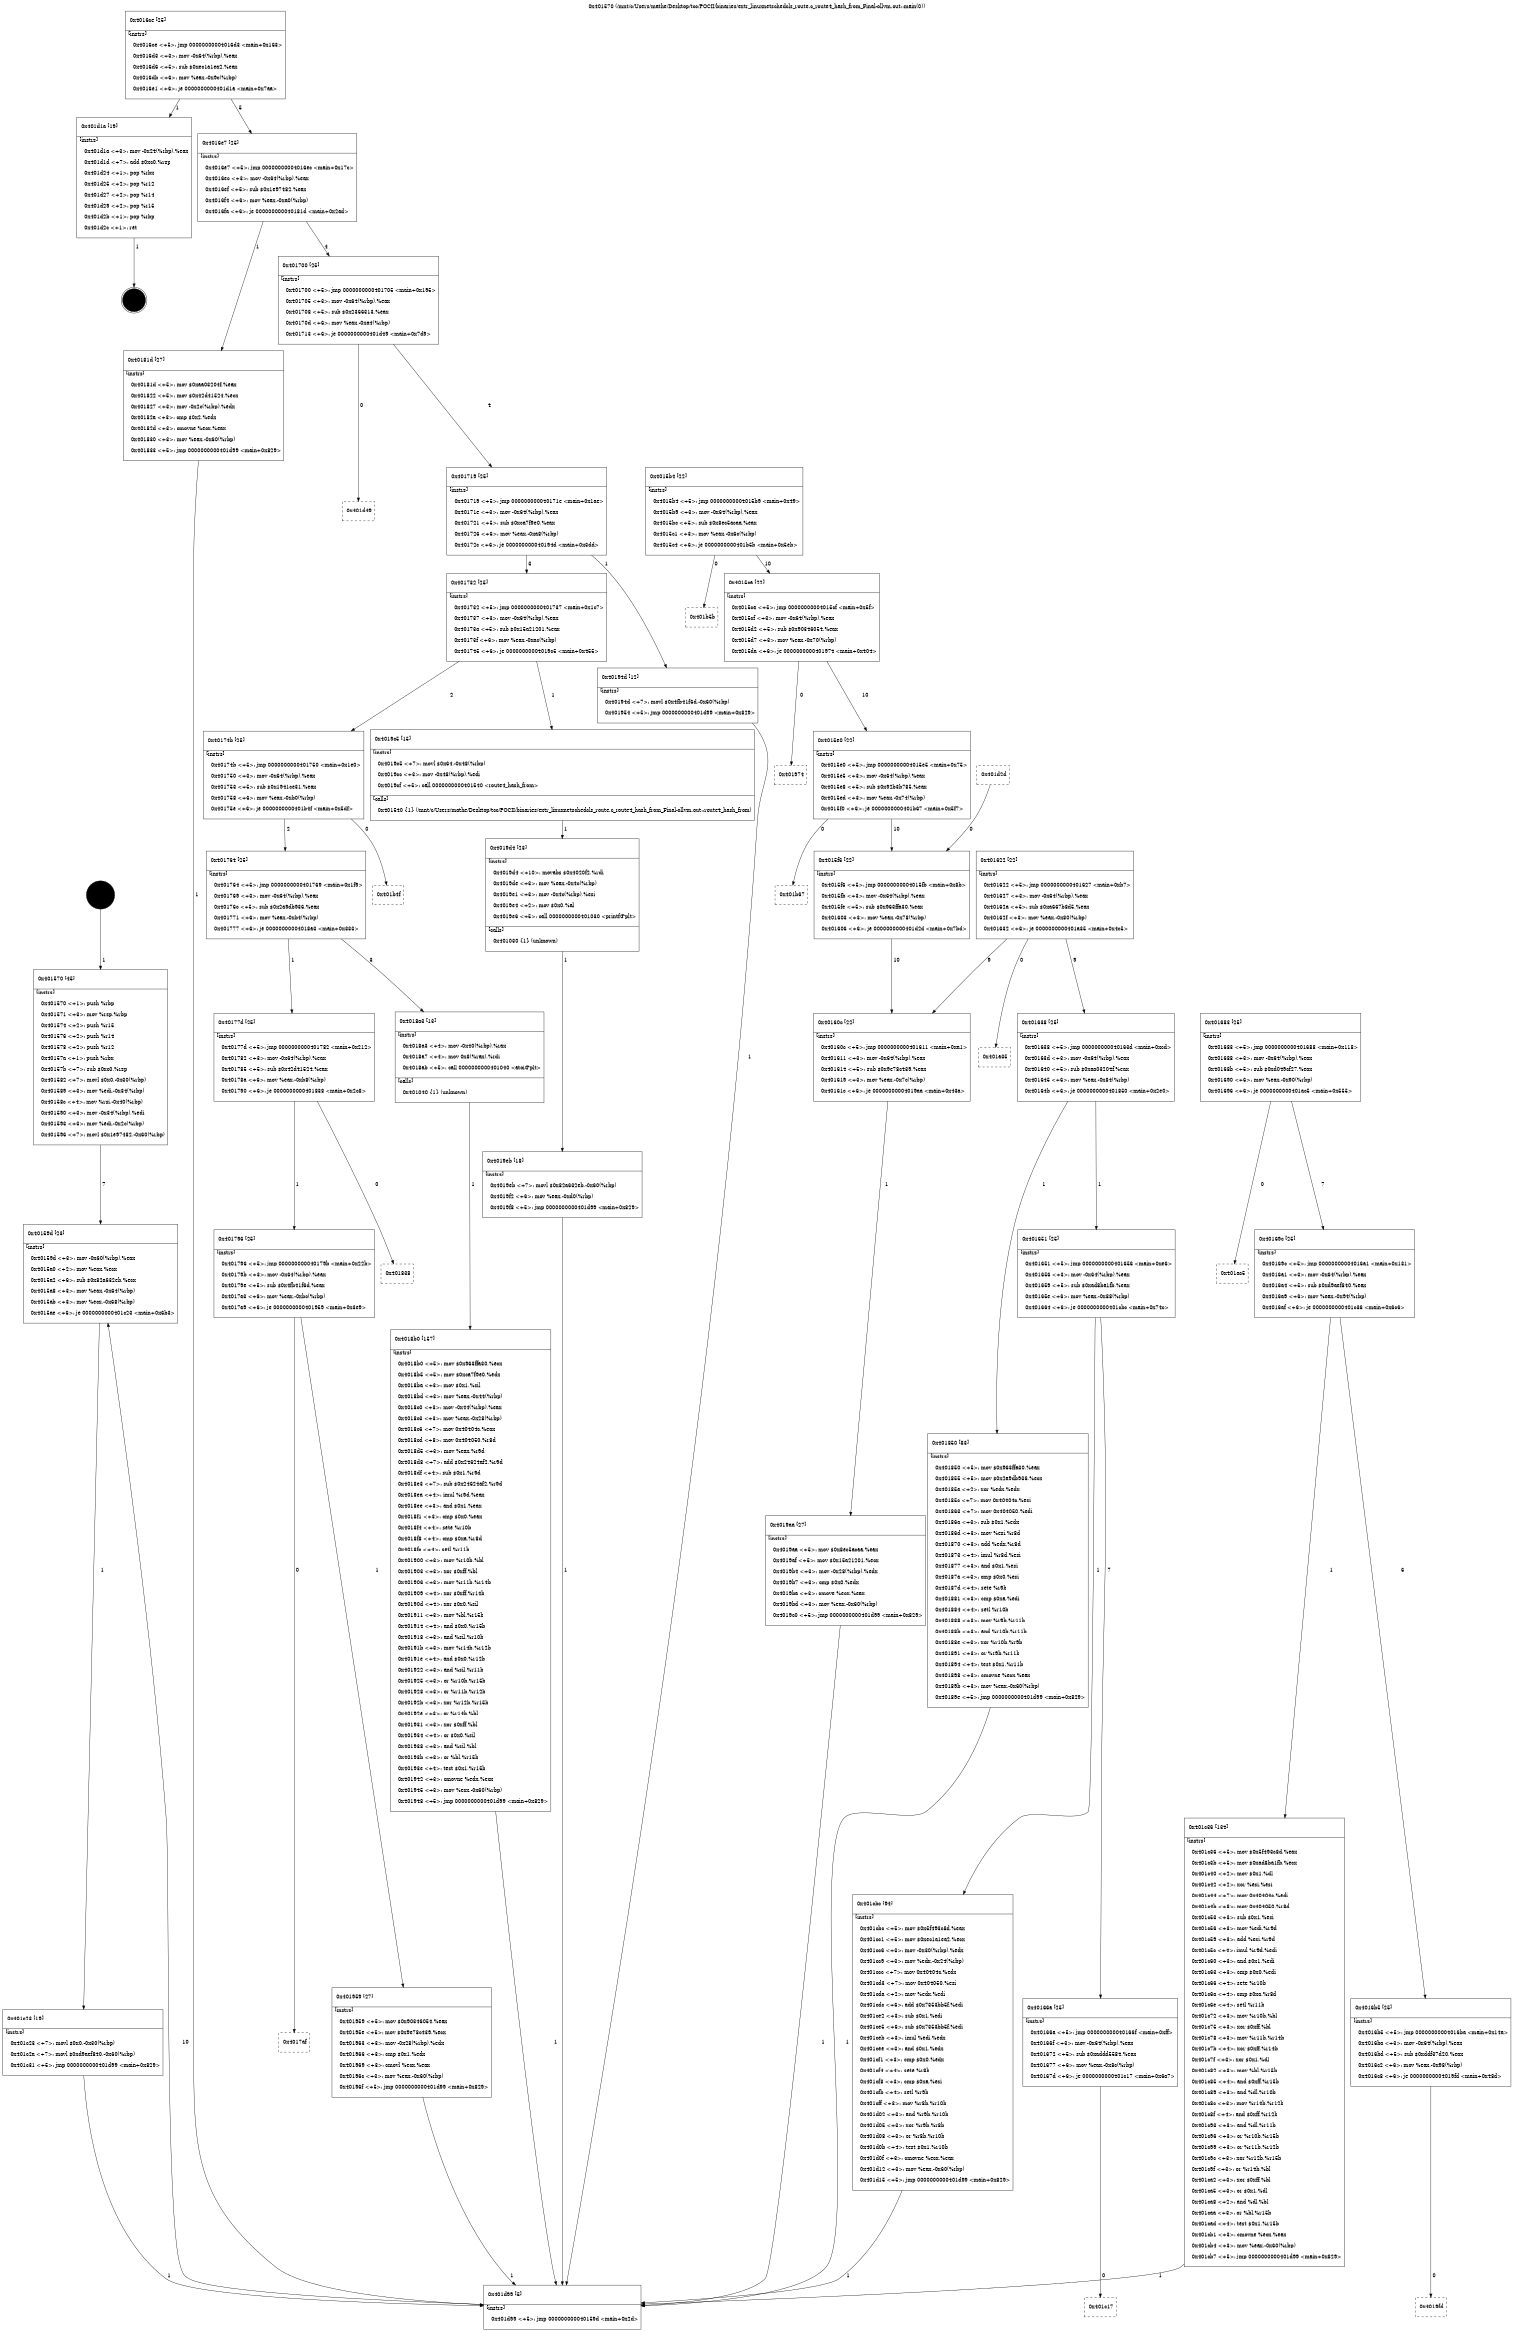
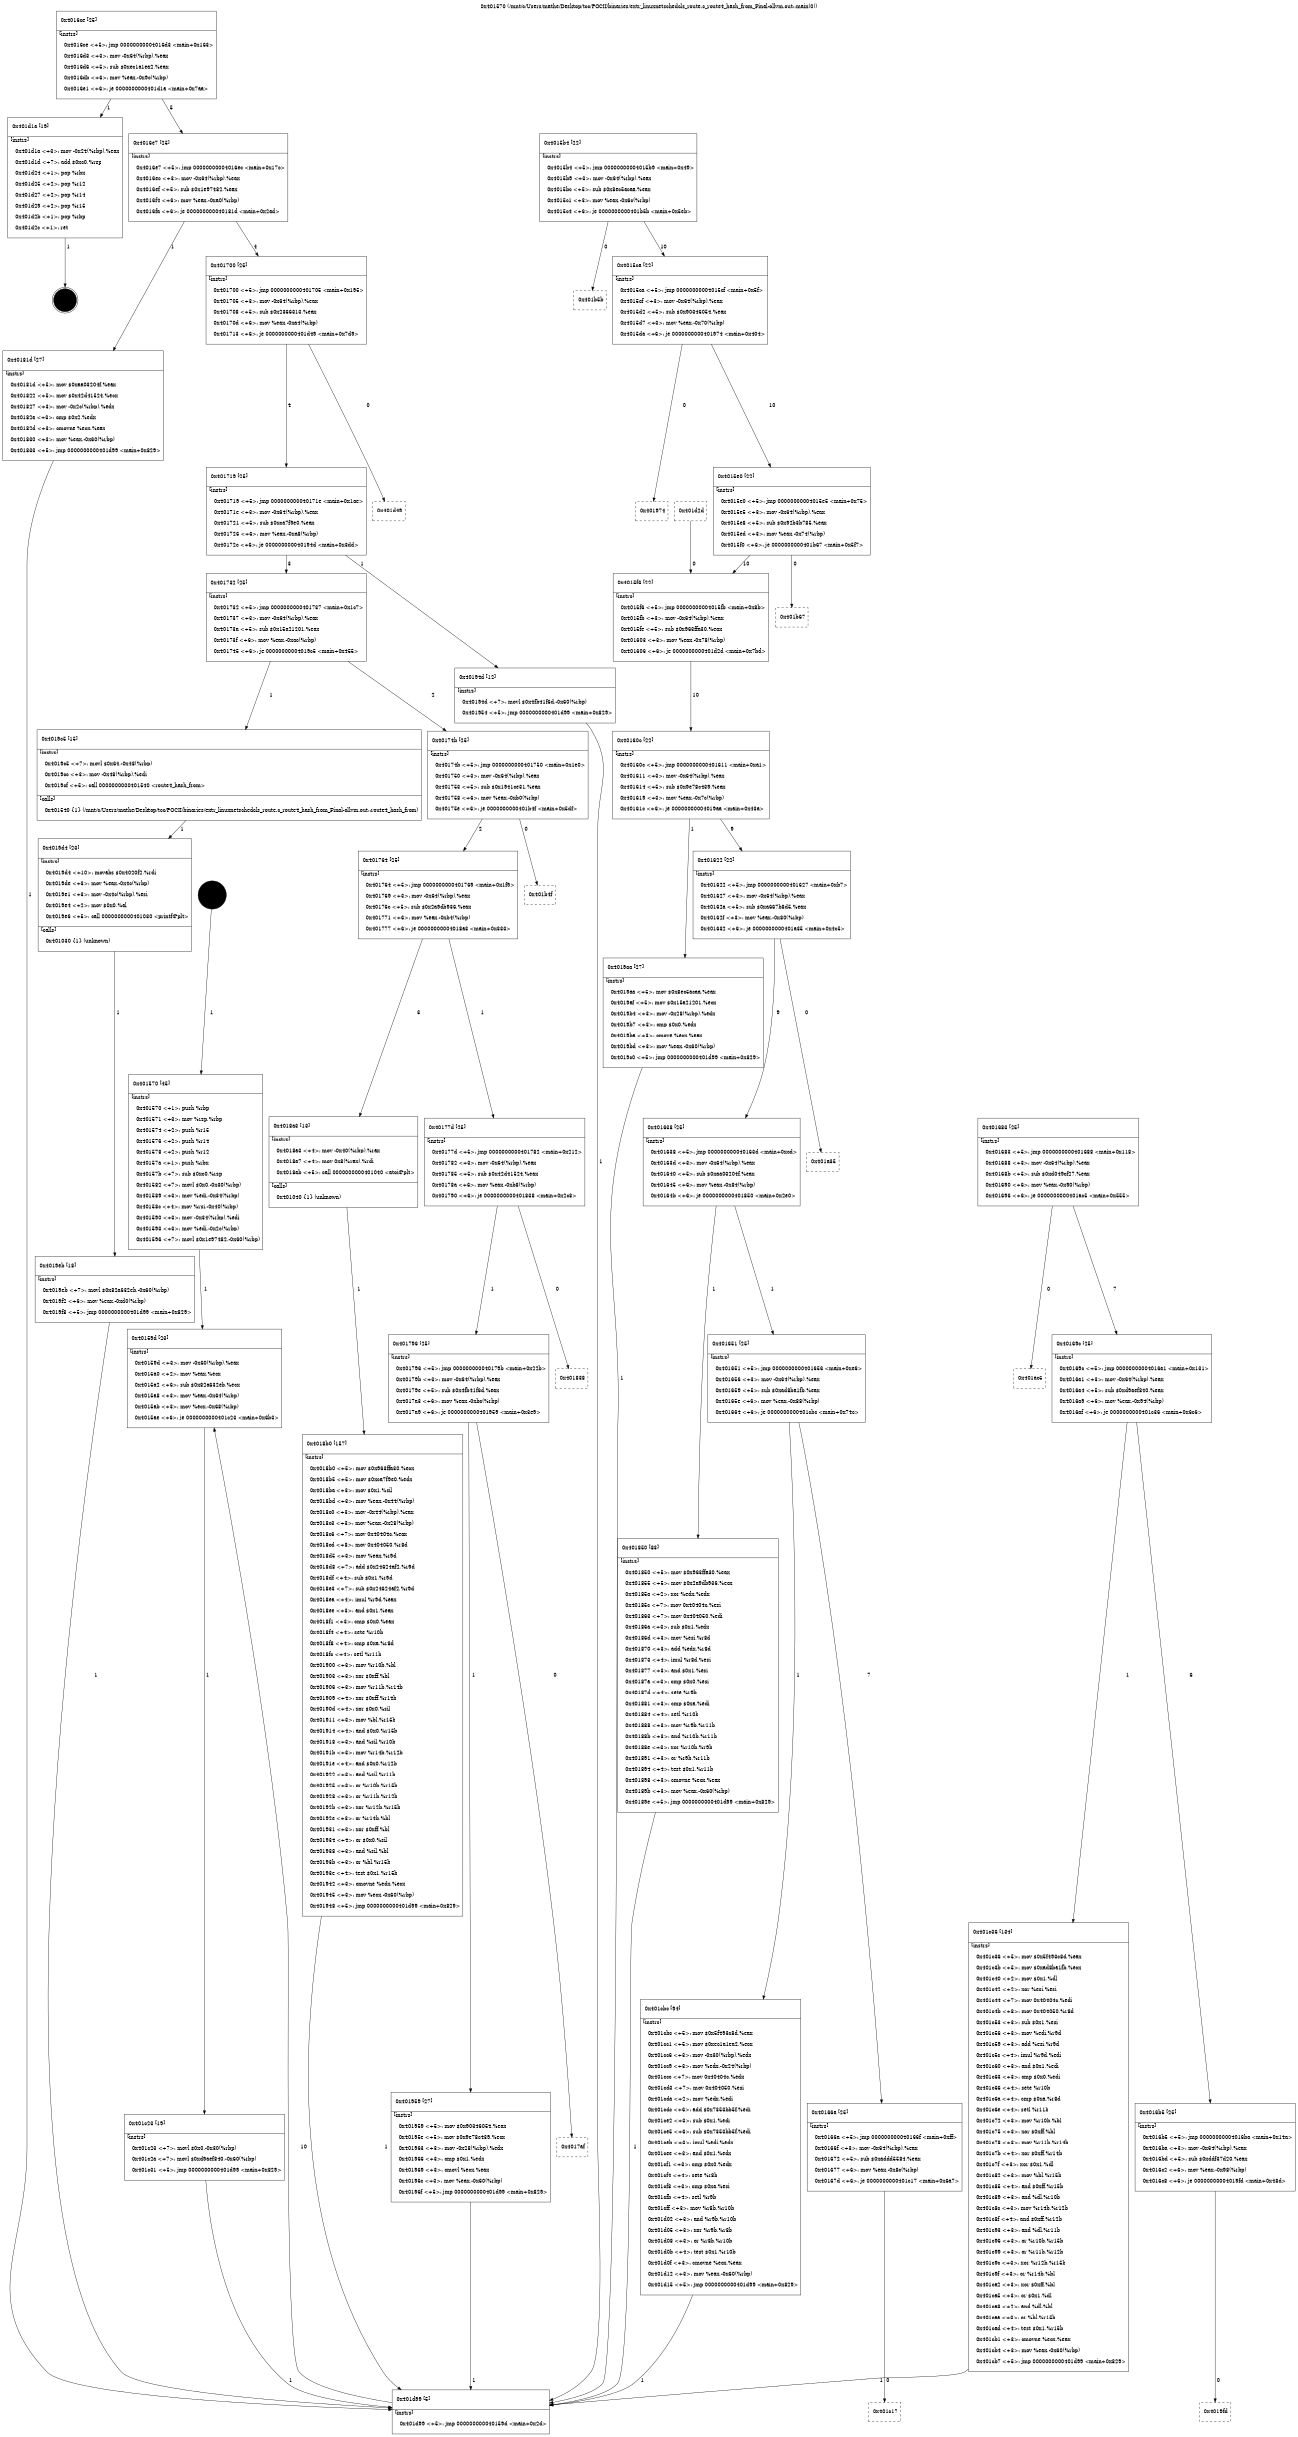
(970, 974) -> (730, 834)
(103, 1185) -> (205, 1289)
